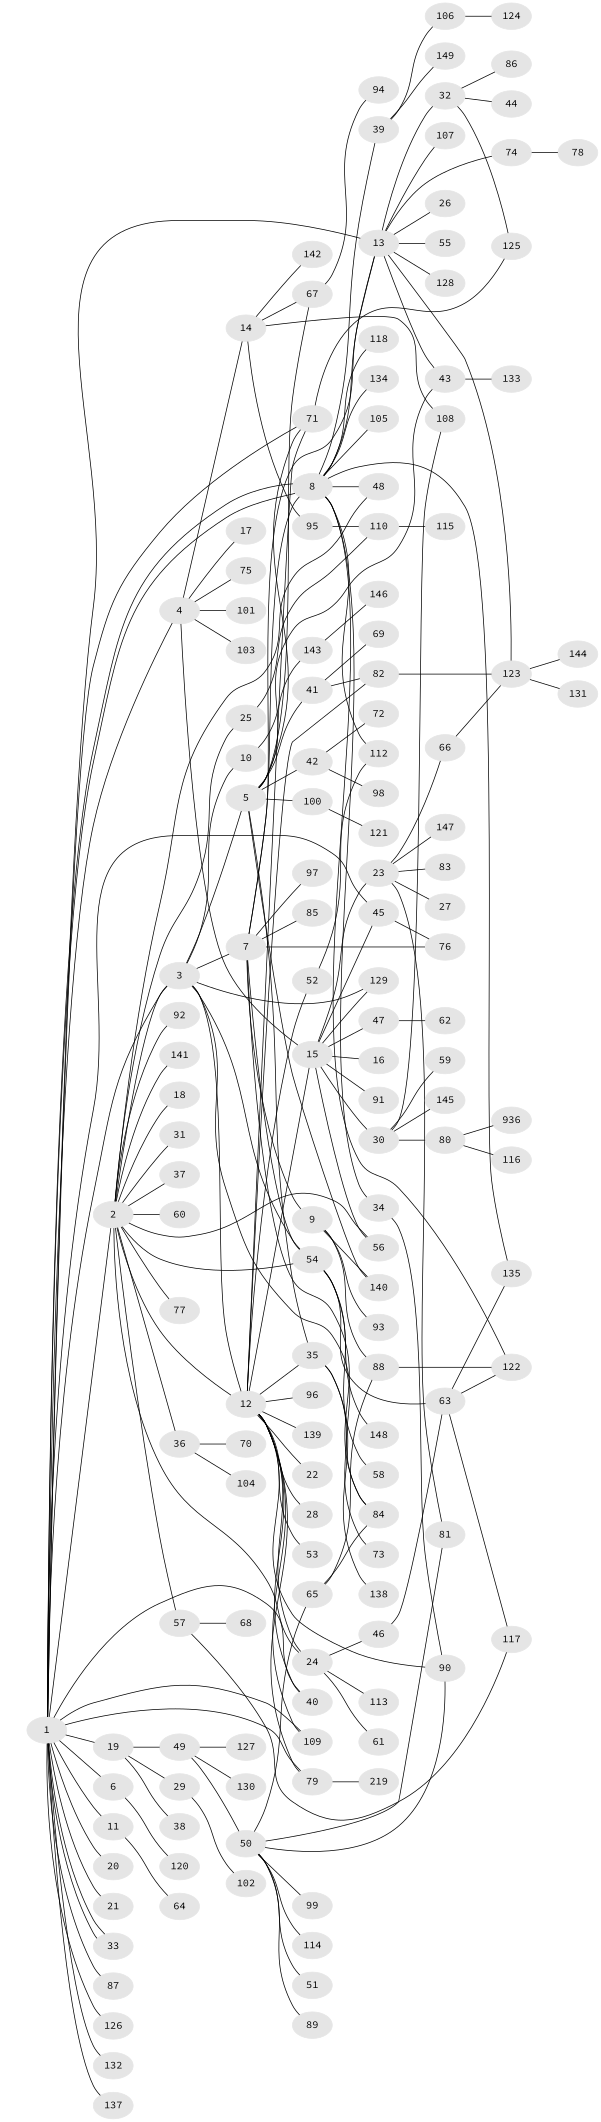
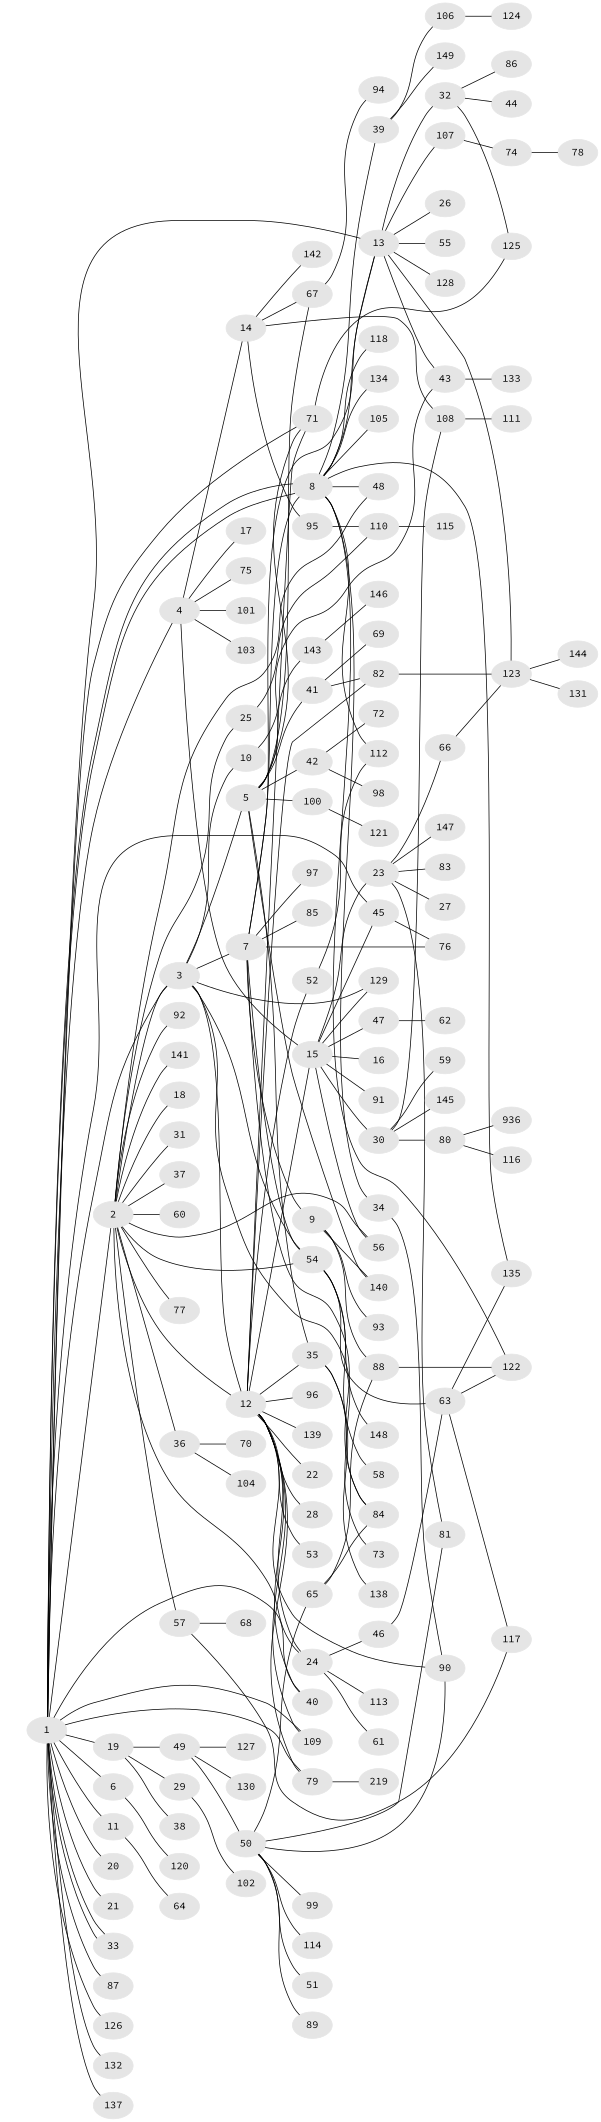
(430, 181) -> (474, 143)
none -> (511, 419)
